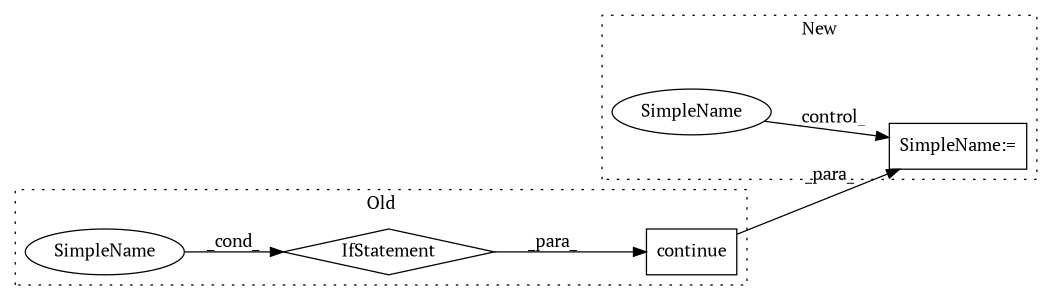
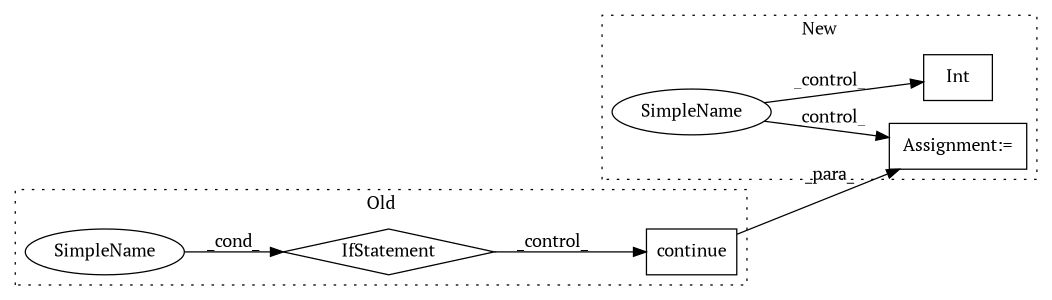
none -> (958, 78)
(958, 146) -> (958, 146)
(553, 242) -> (553, 242)
